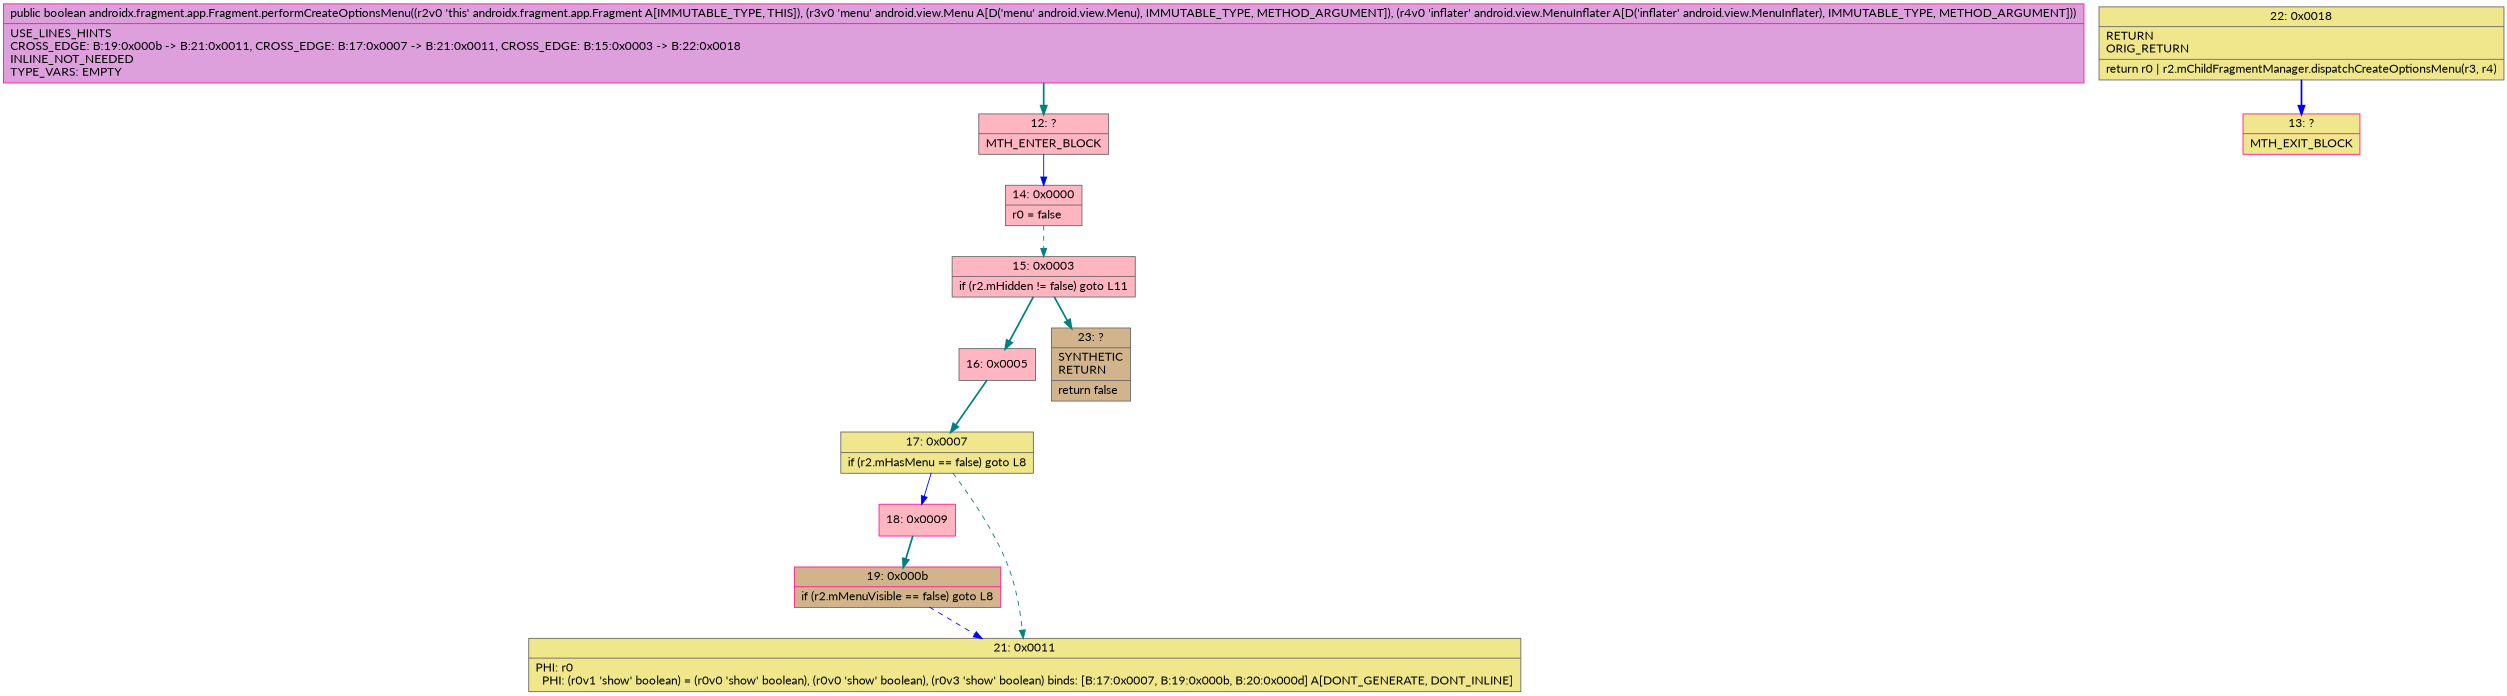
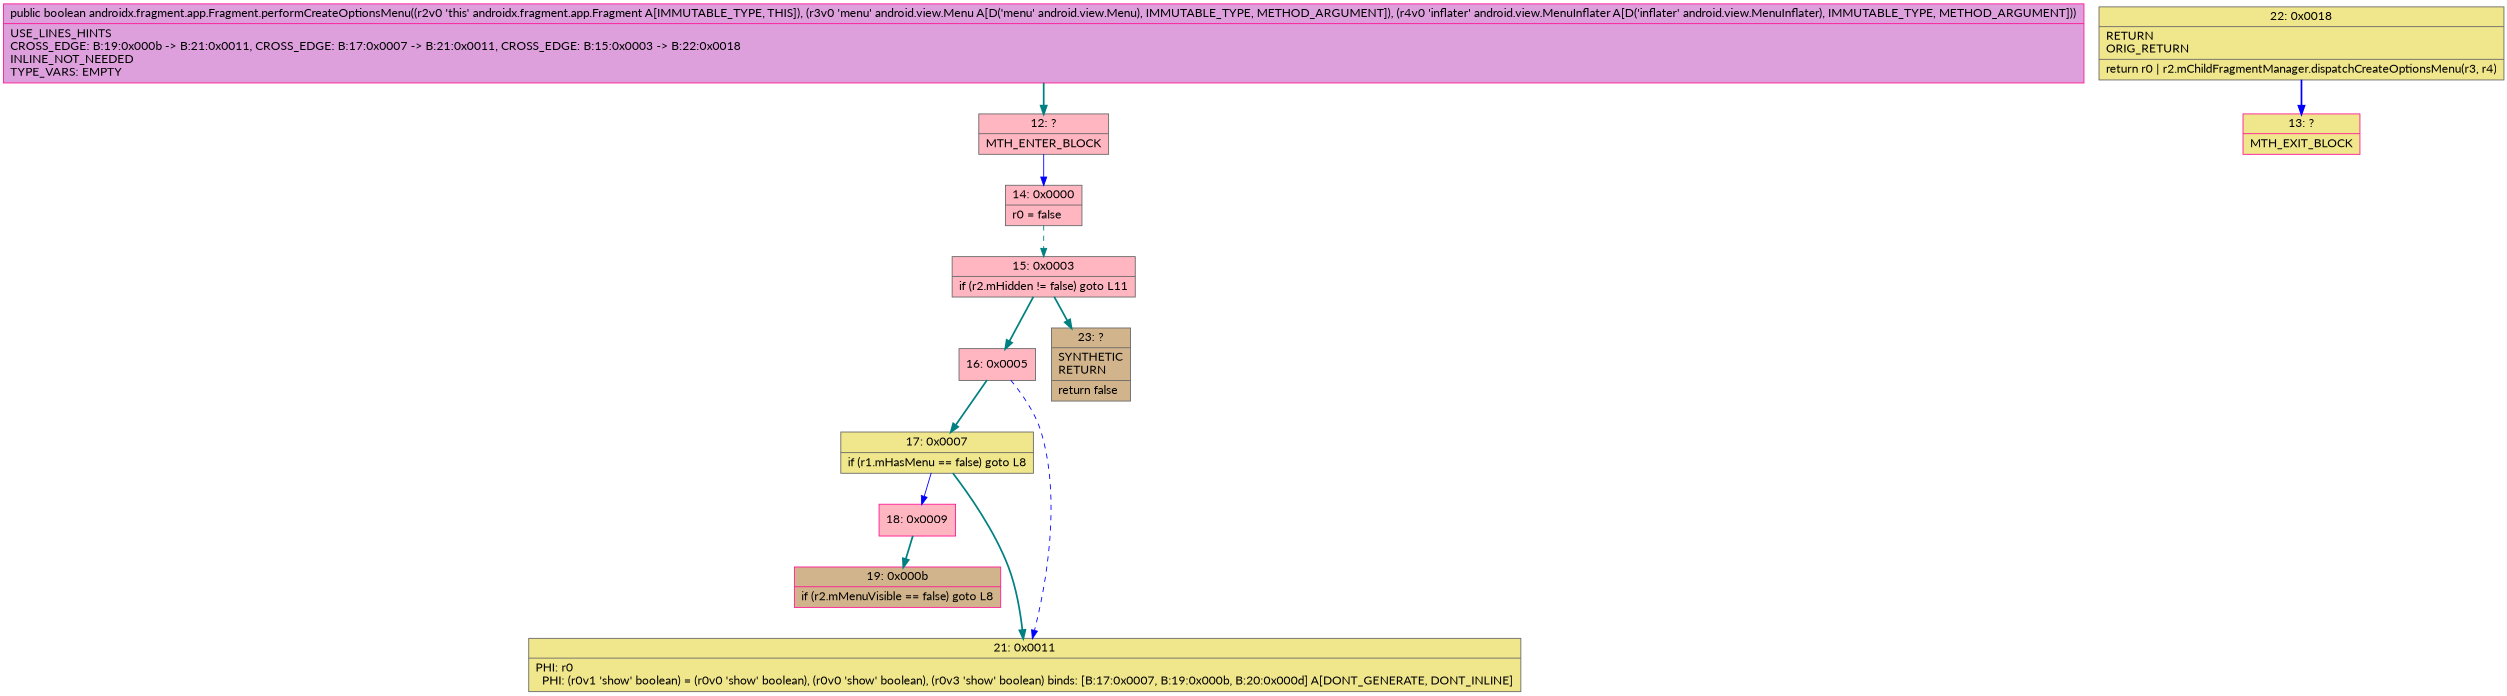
(937, 463) -> (937, 463)
(999, 547) -> (999, 547)
(952, 621) -> (1051, 501)
